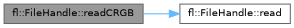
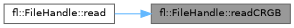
(156, 14) -> (128, 14)
